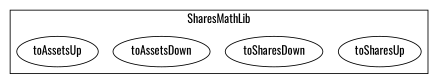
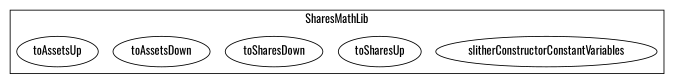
none -> (546, 52)
